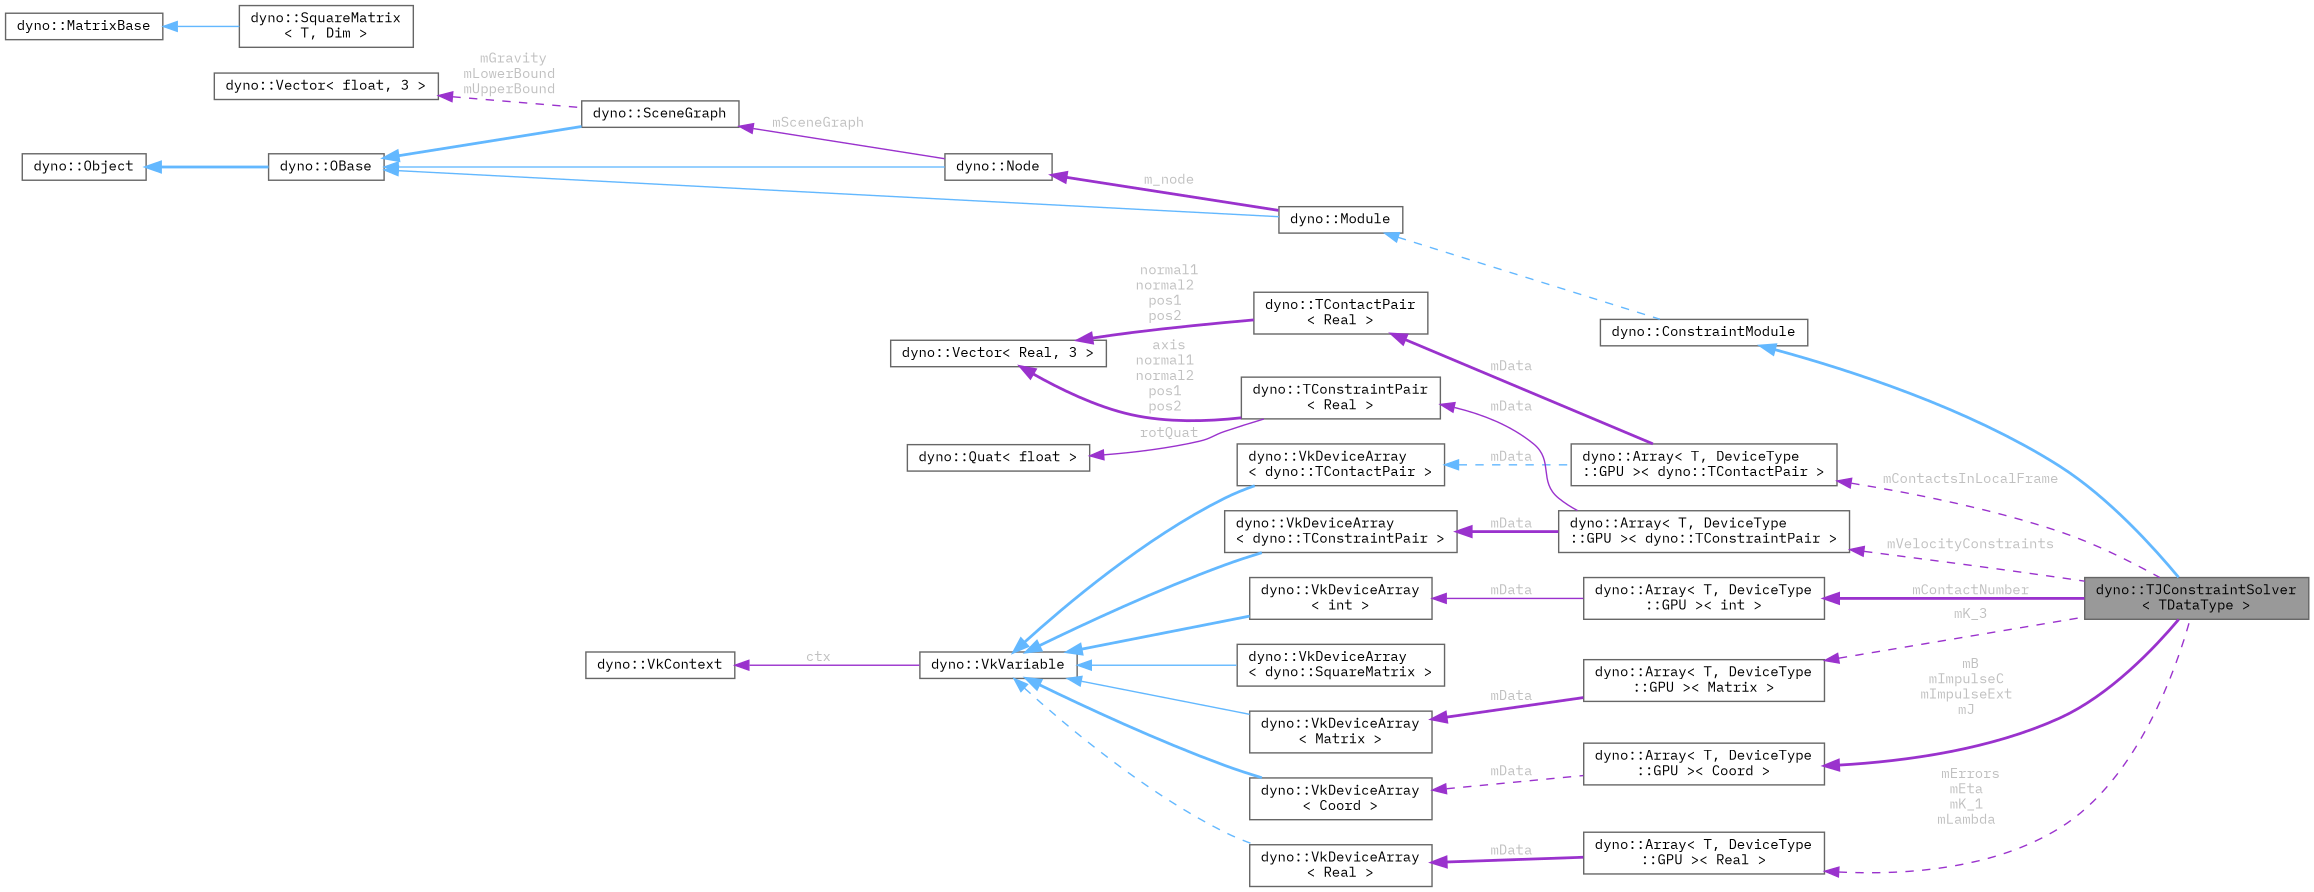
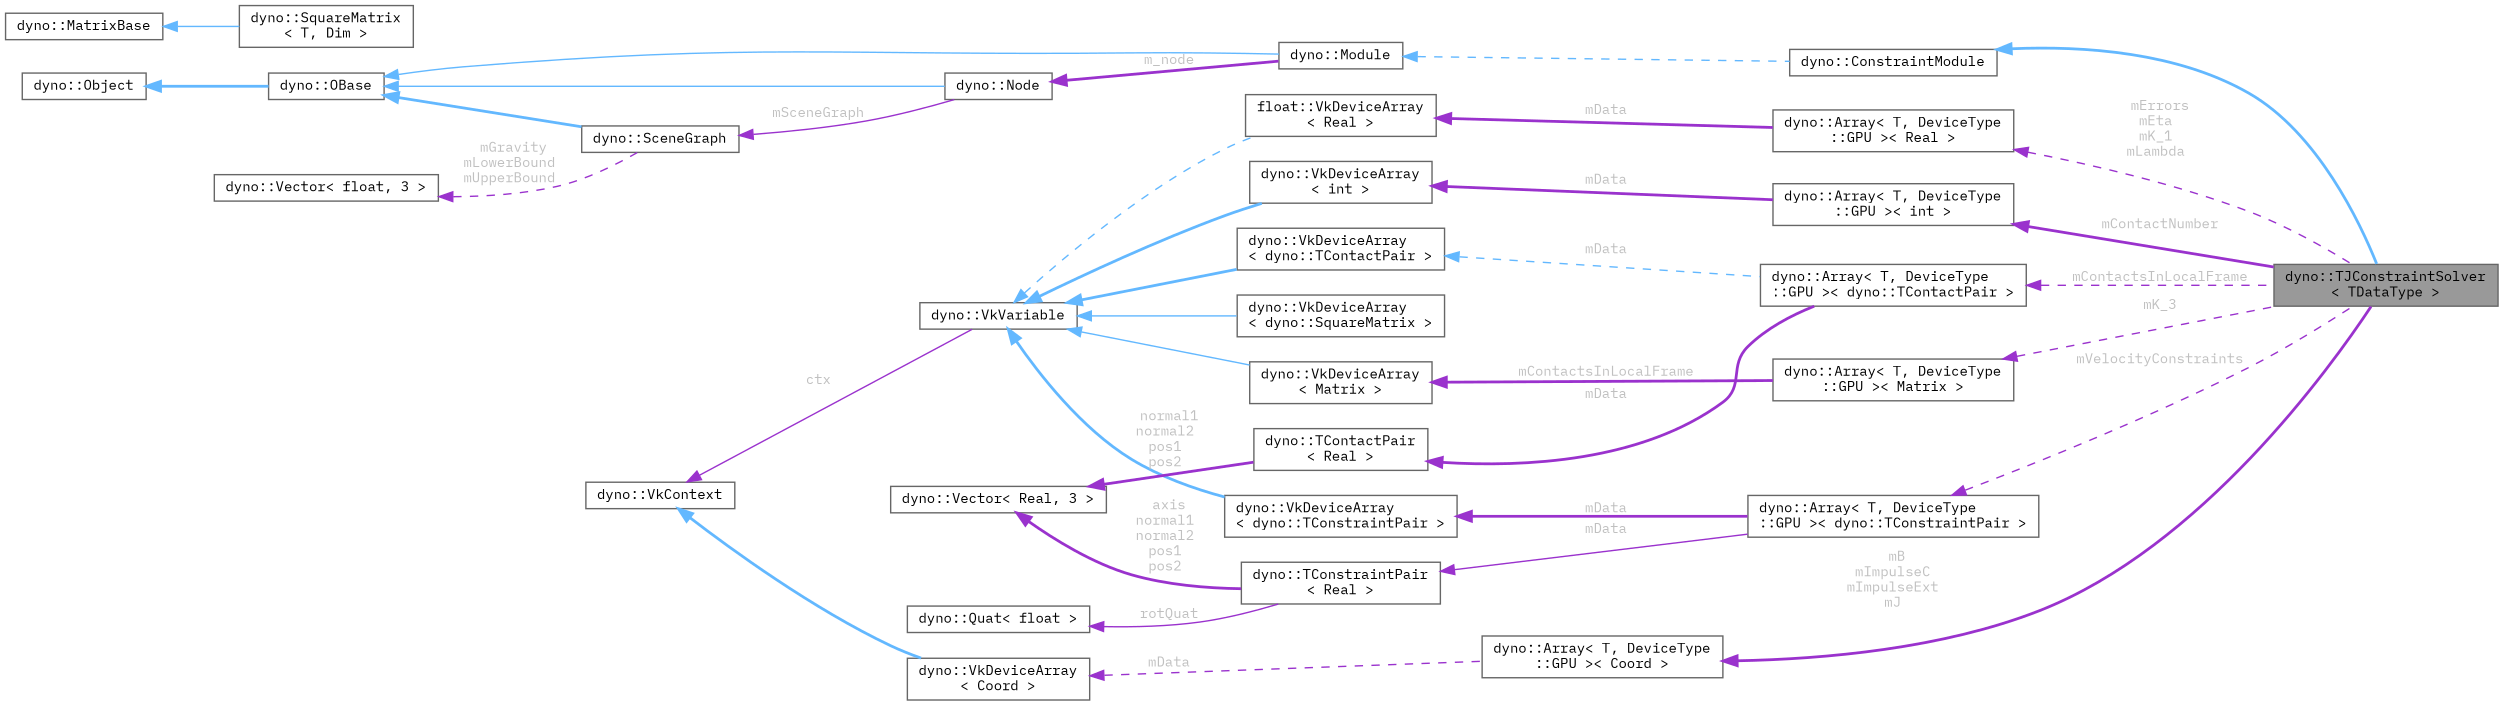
(1515, 598) -> (1610, 193)
(1508, 697) -> (1603, 372)
(1149, 735) -> (801, 595)
(1341, 866) -> (1341, 116)
